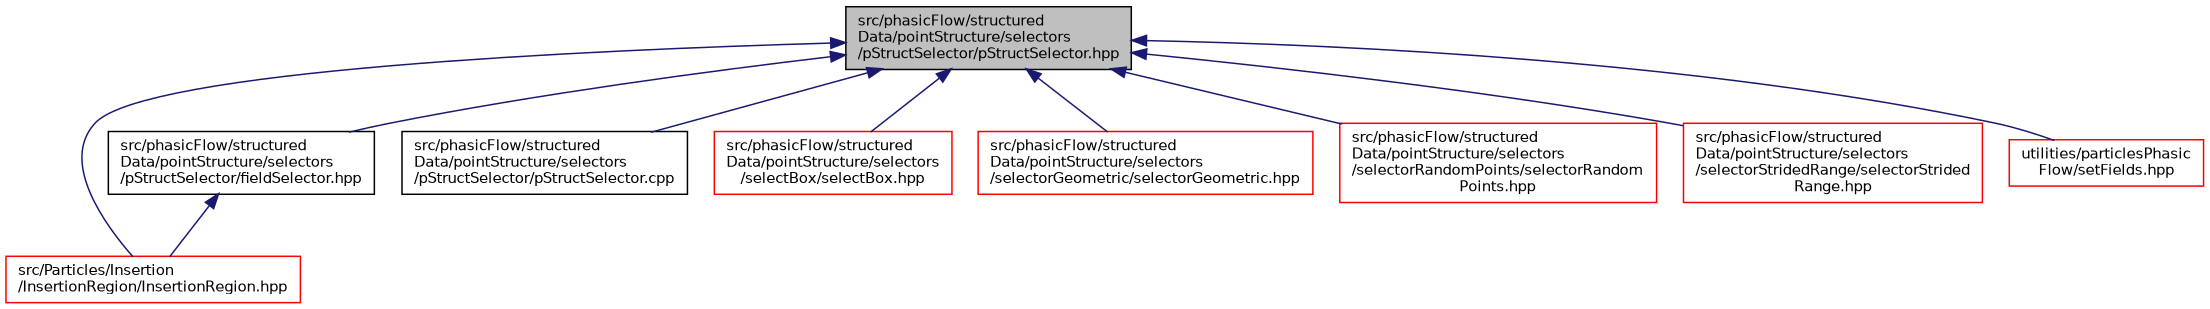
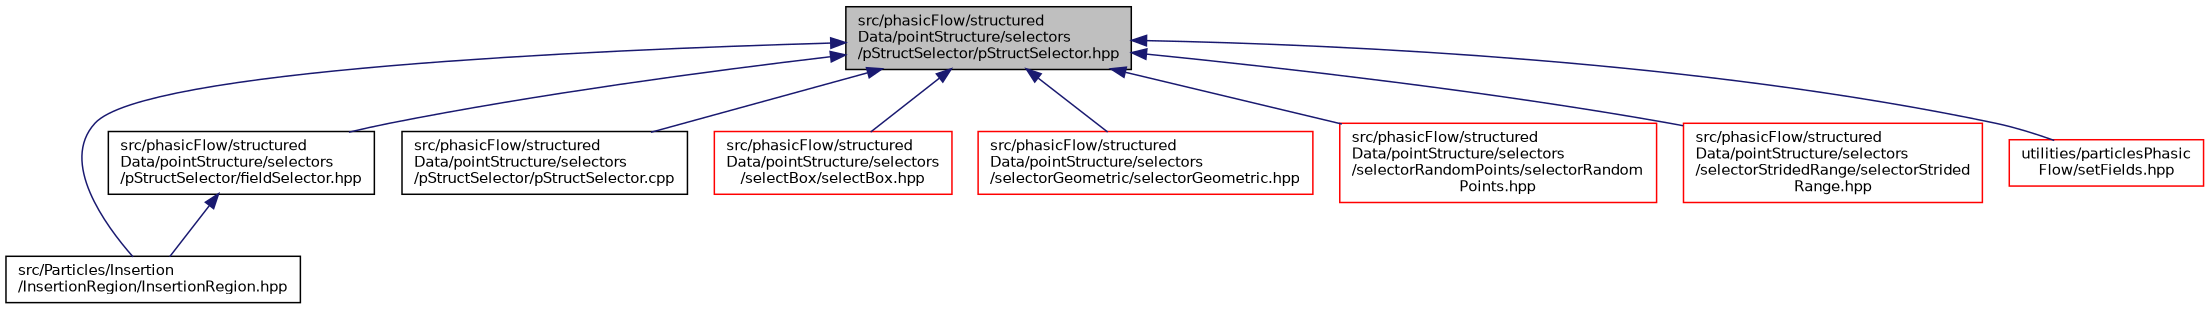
(153, 279) -> (153, 279)
